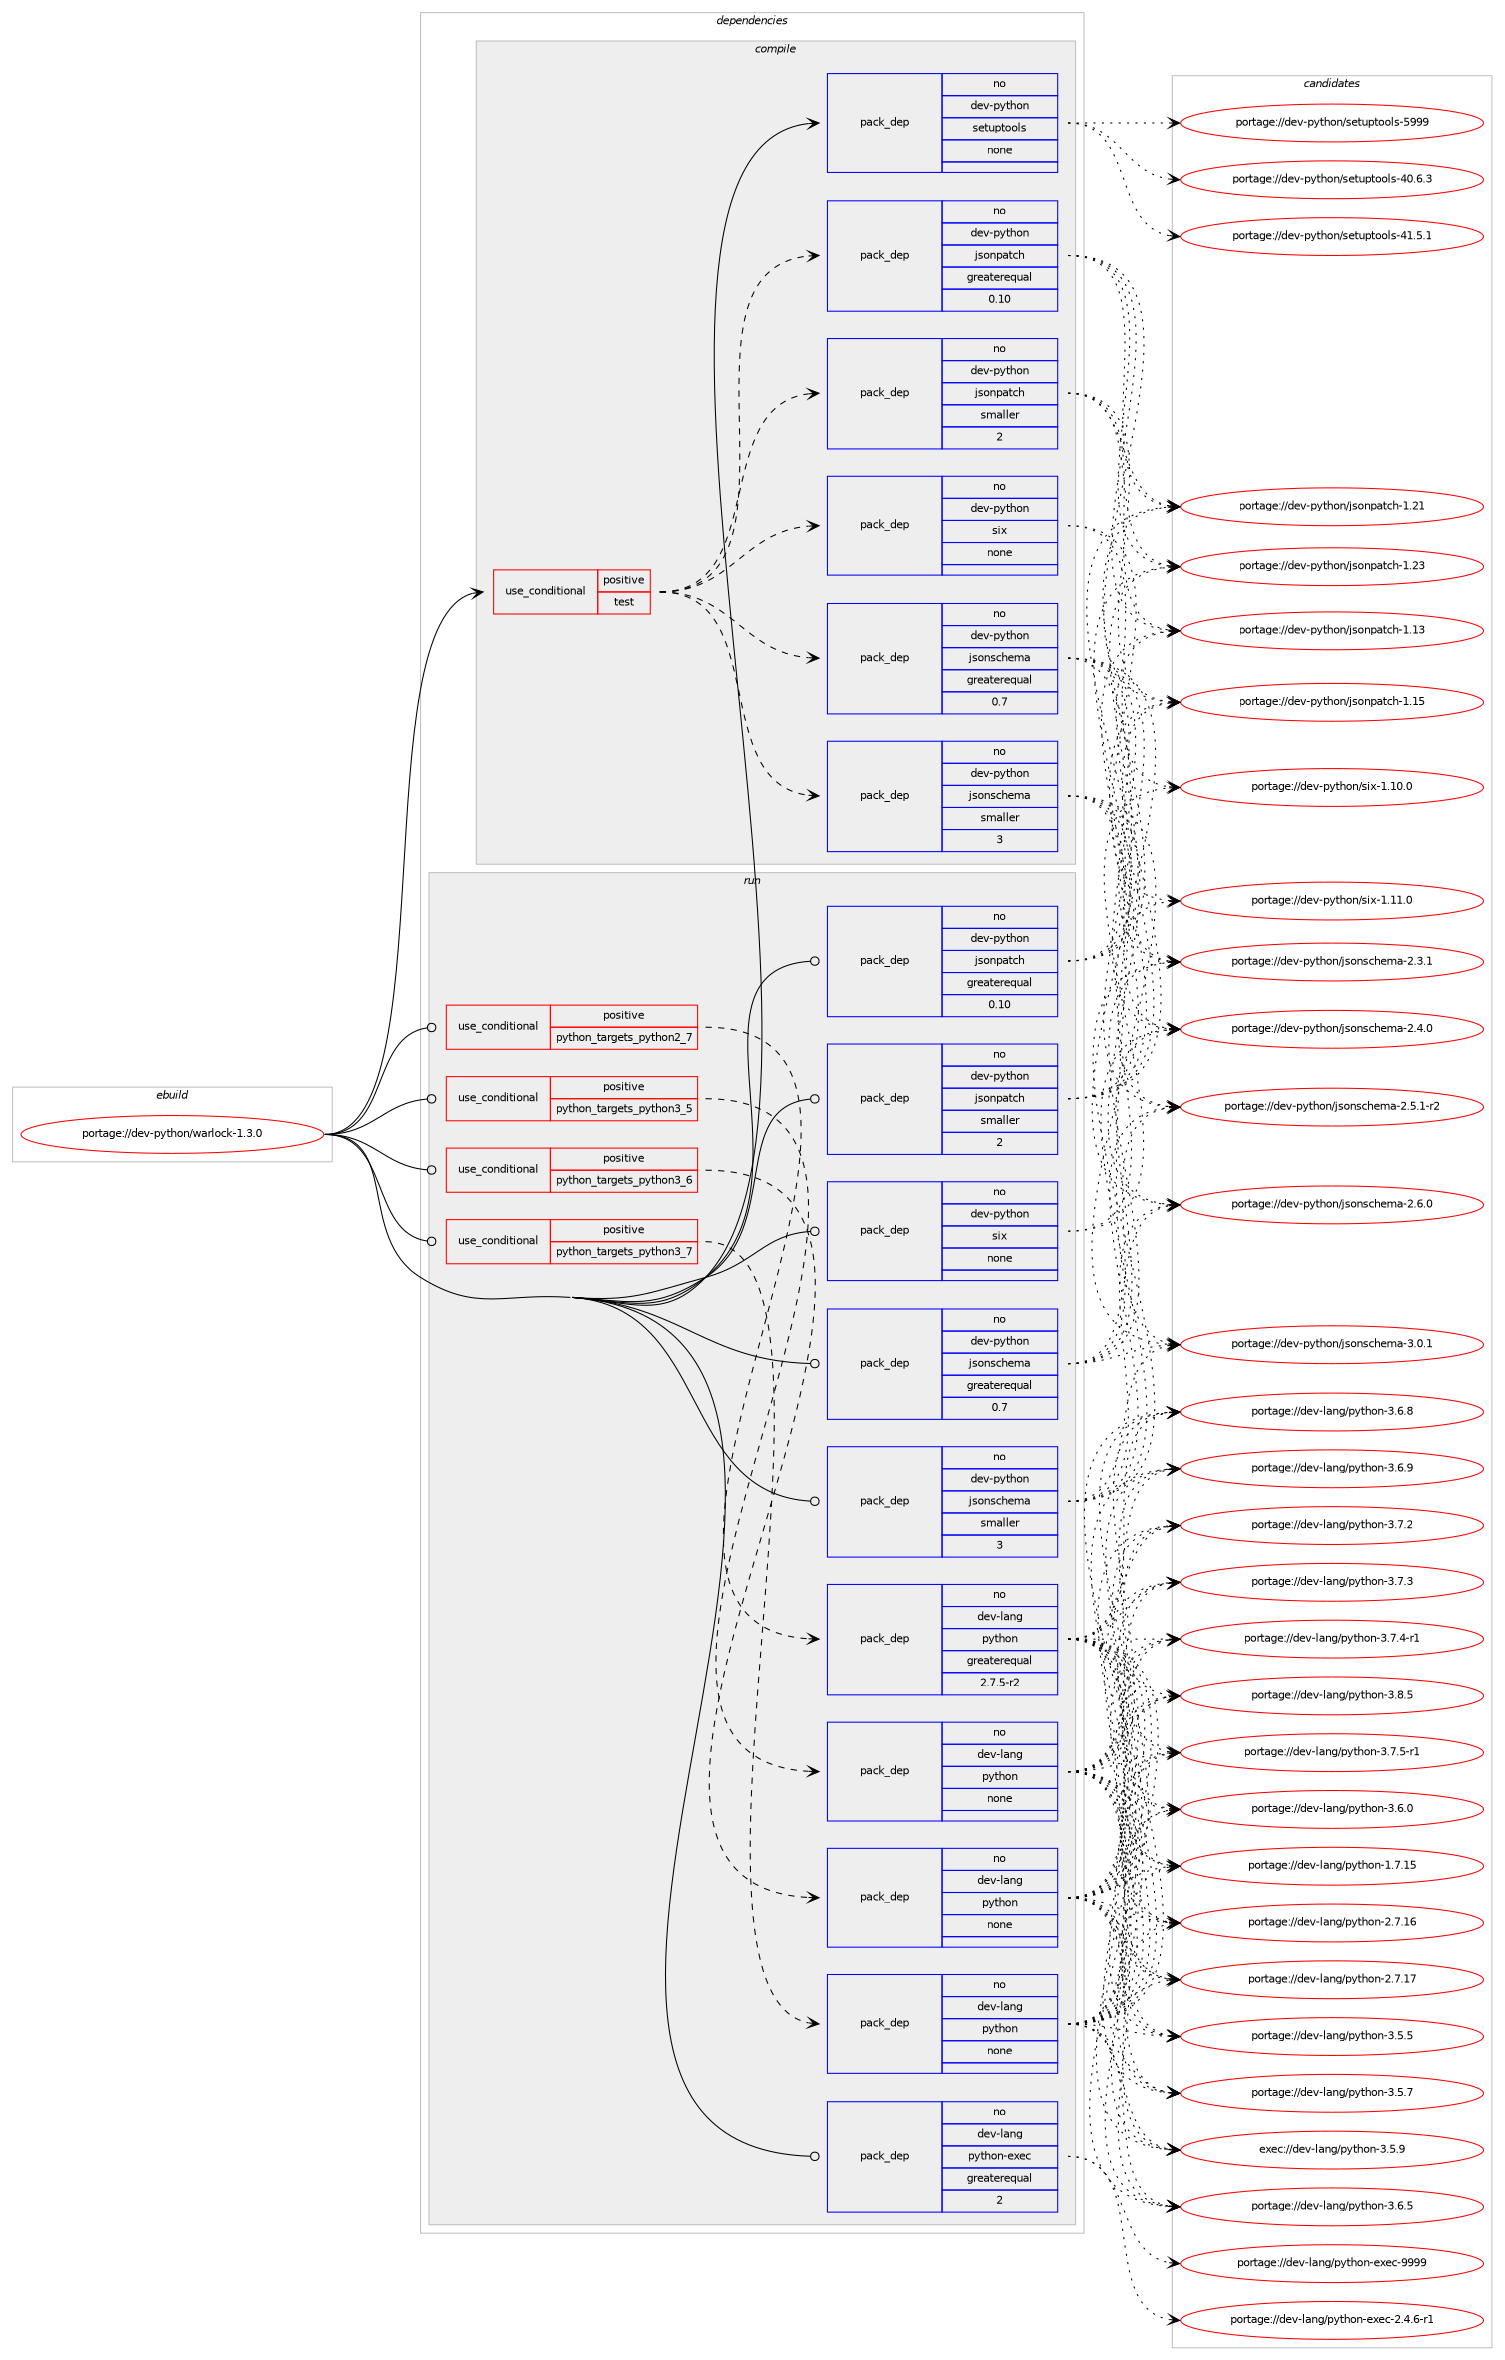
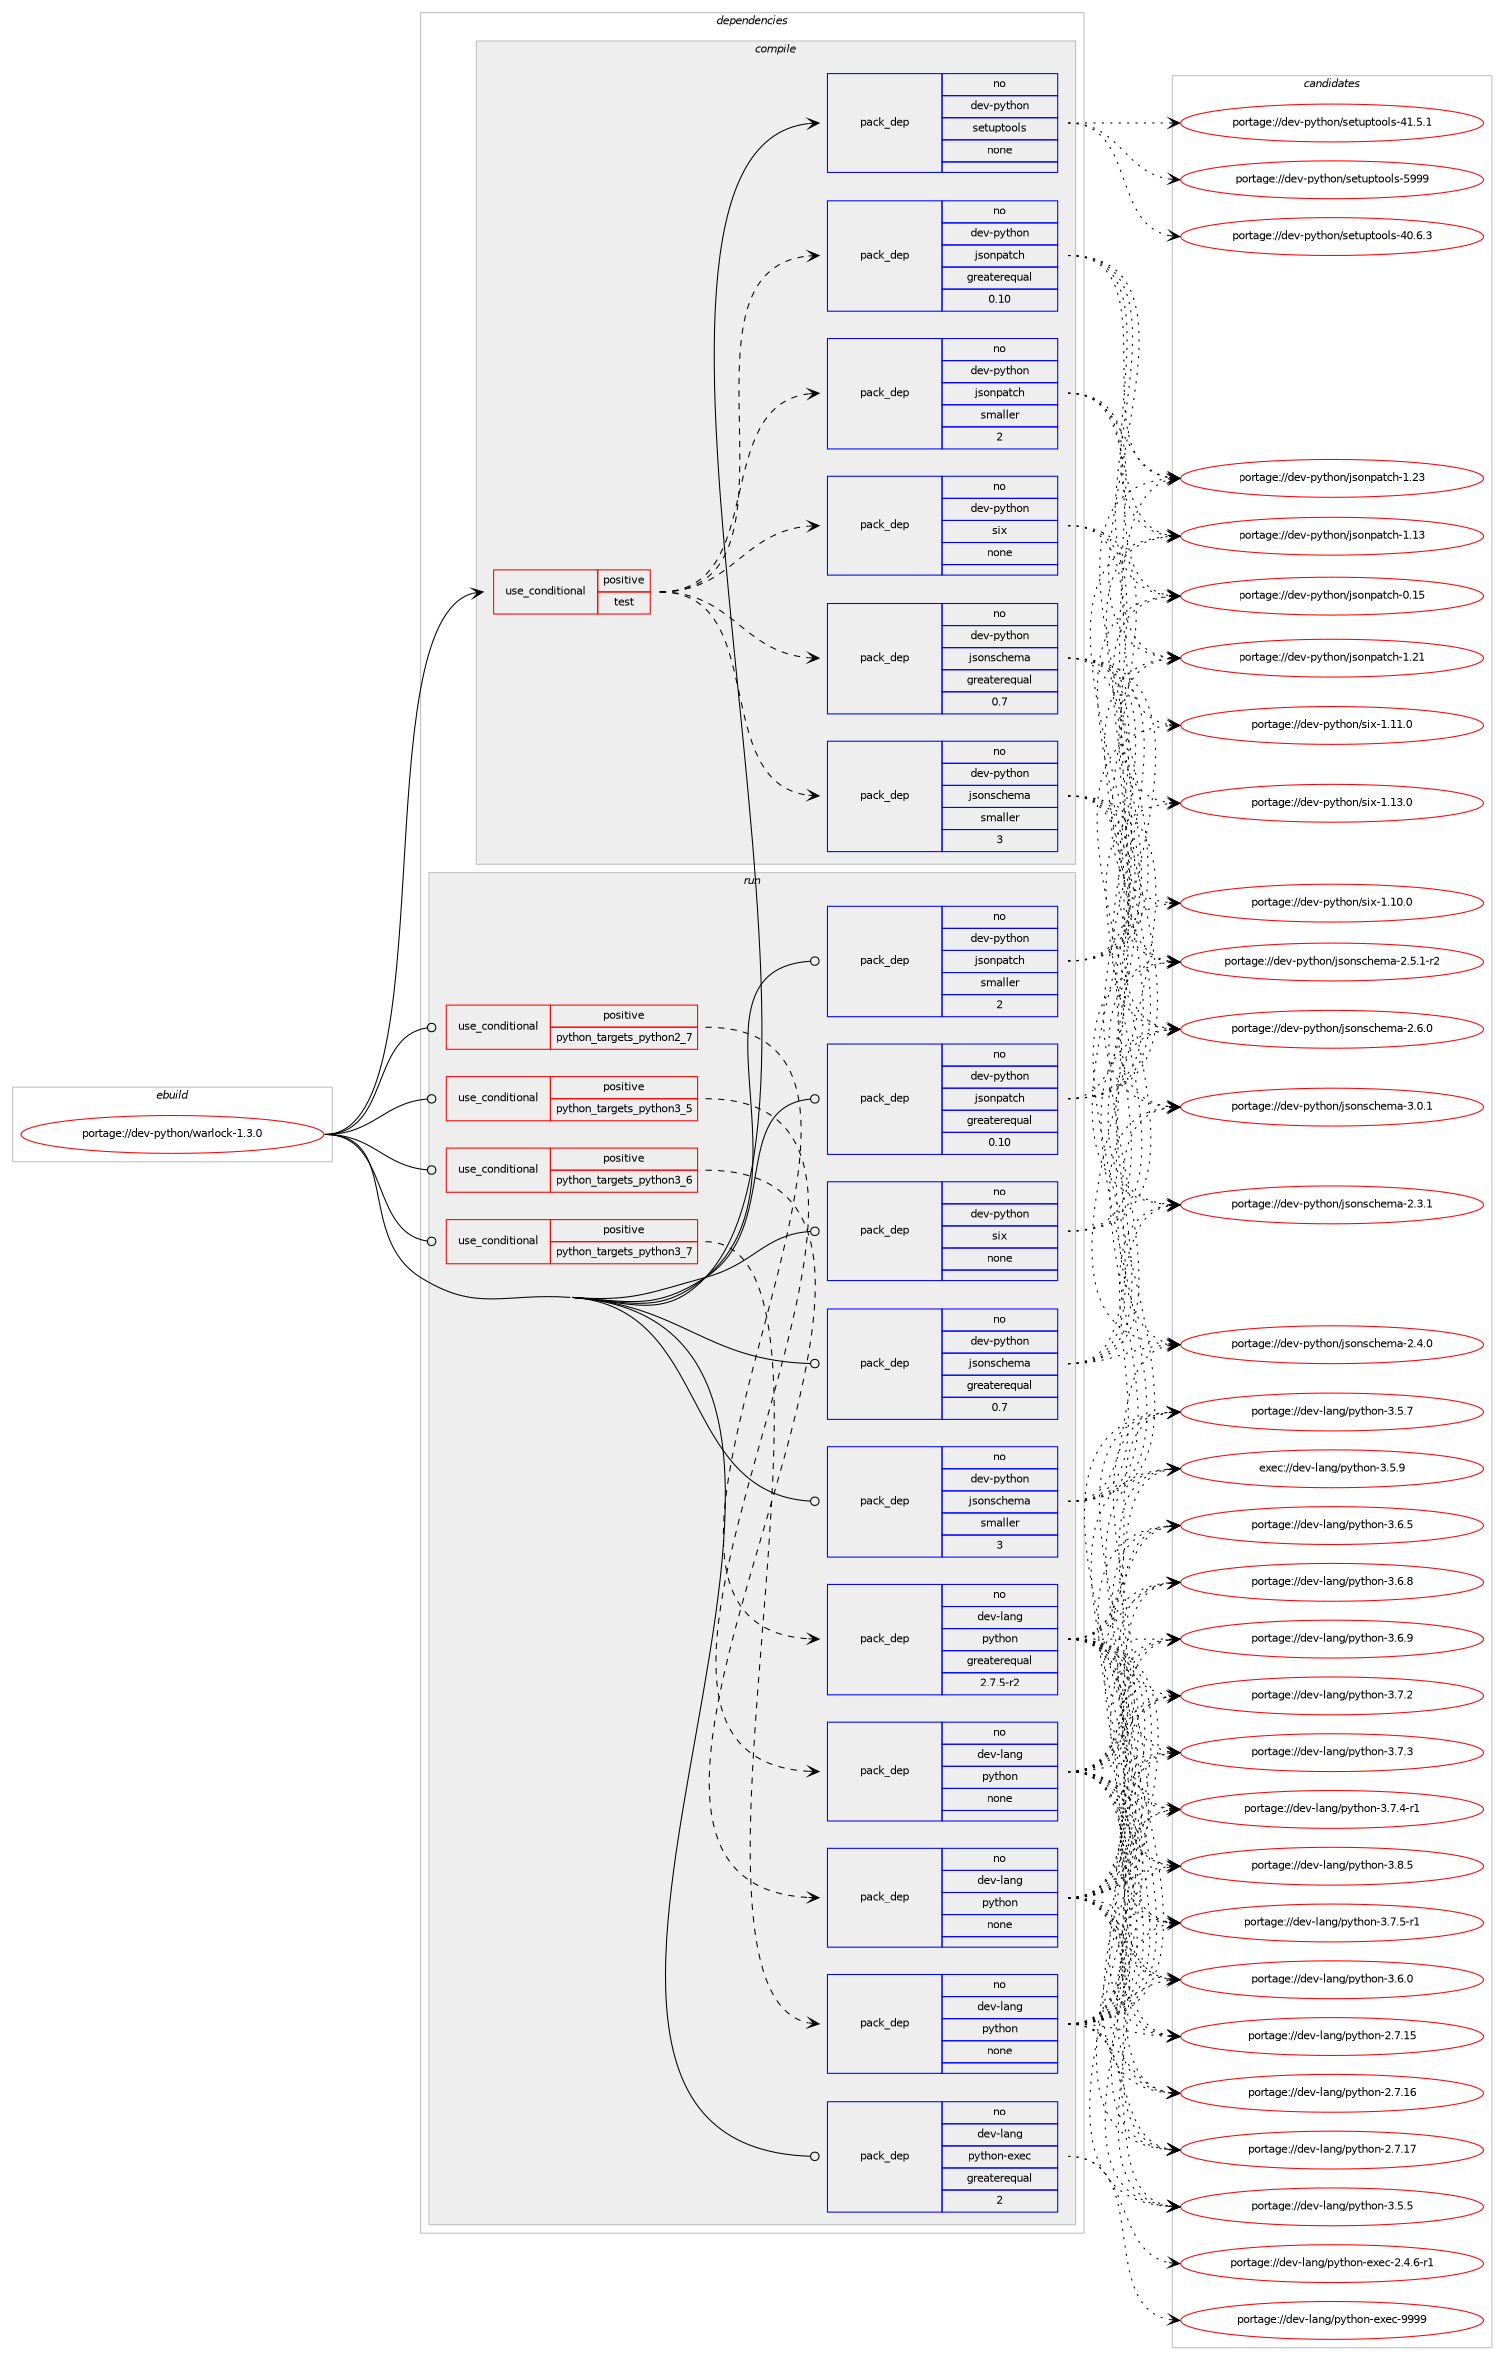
(1332, 702) -> (1332, 596)
none -> (1332, 803)
(1332, 1866) -> (1332, 2037)
